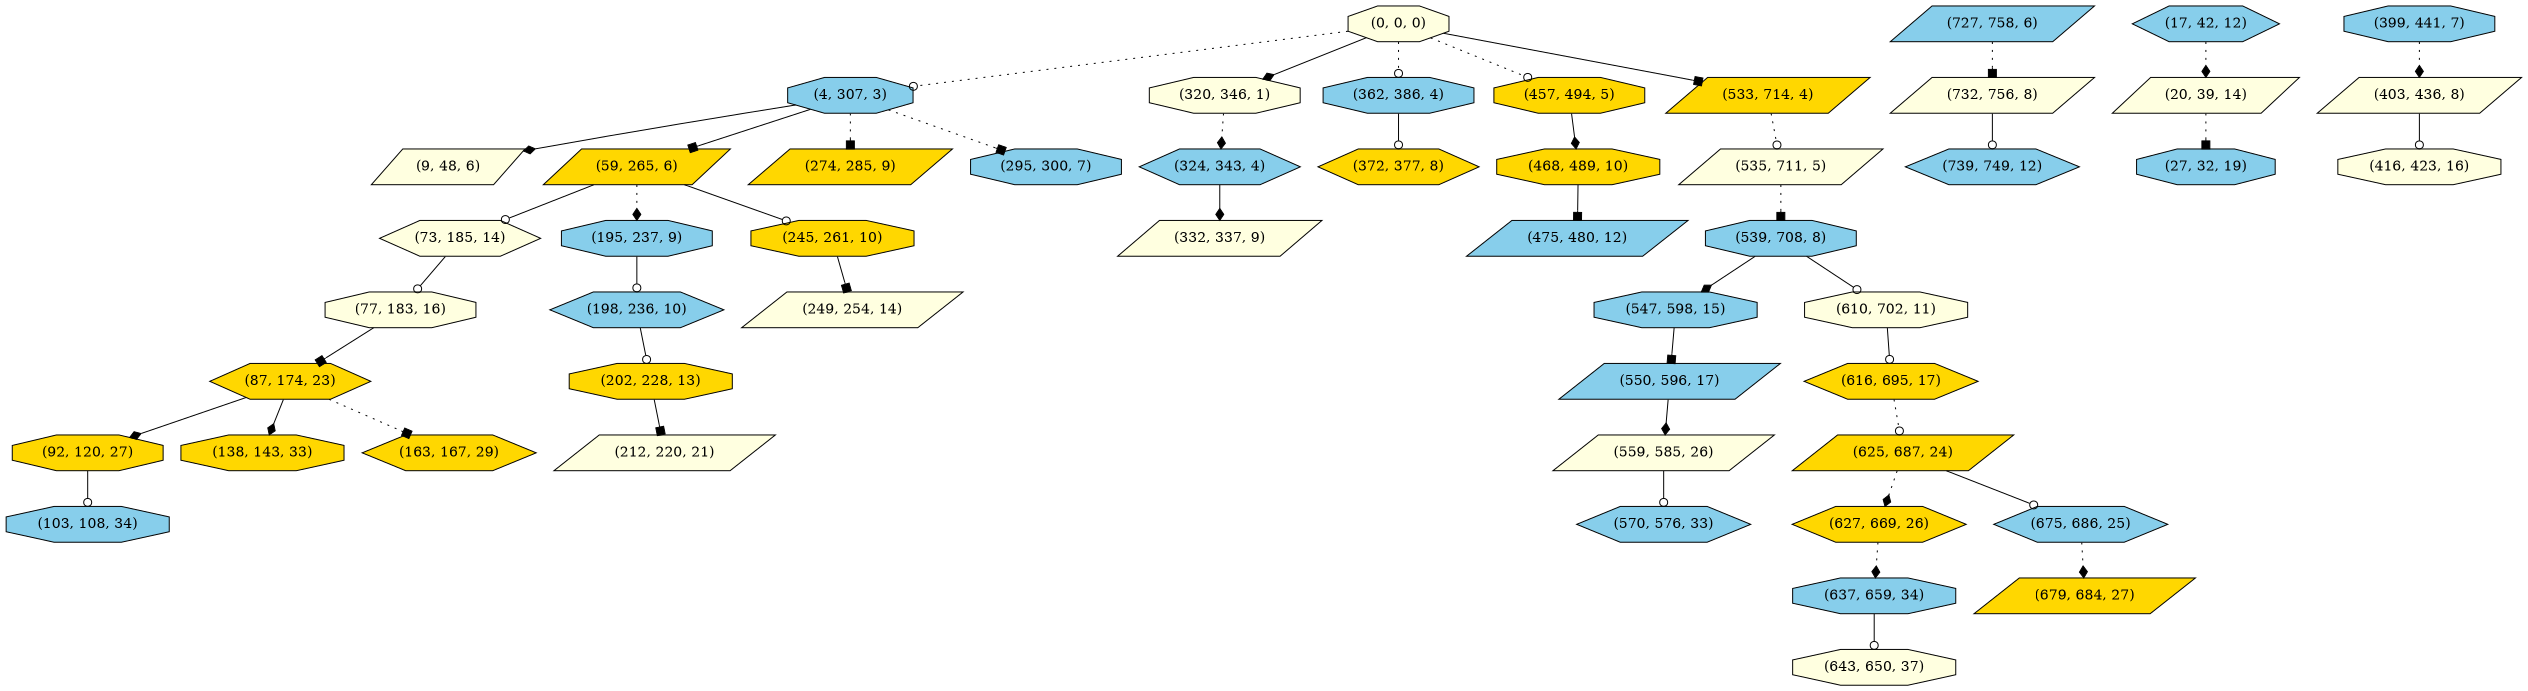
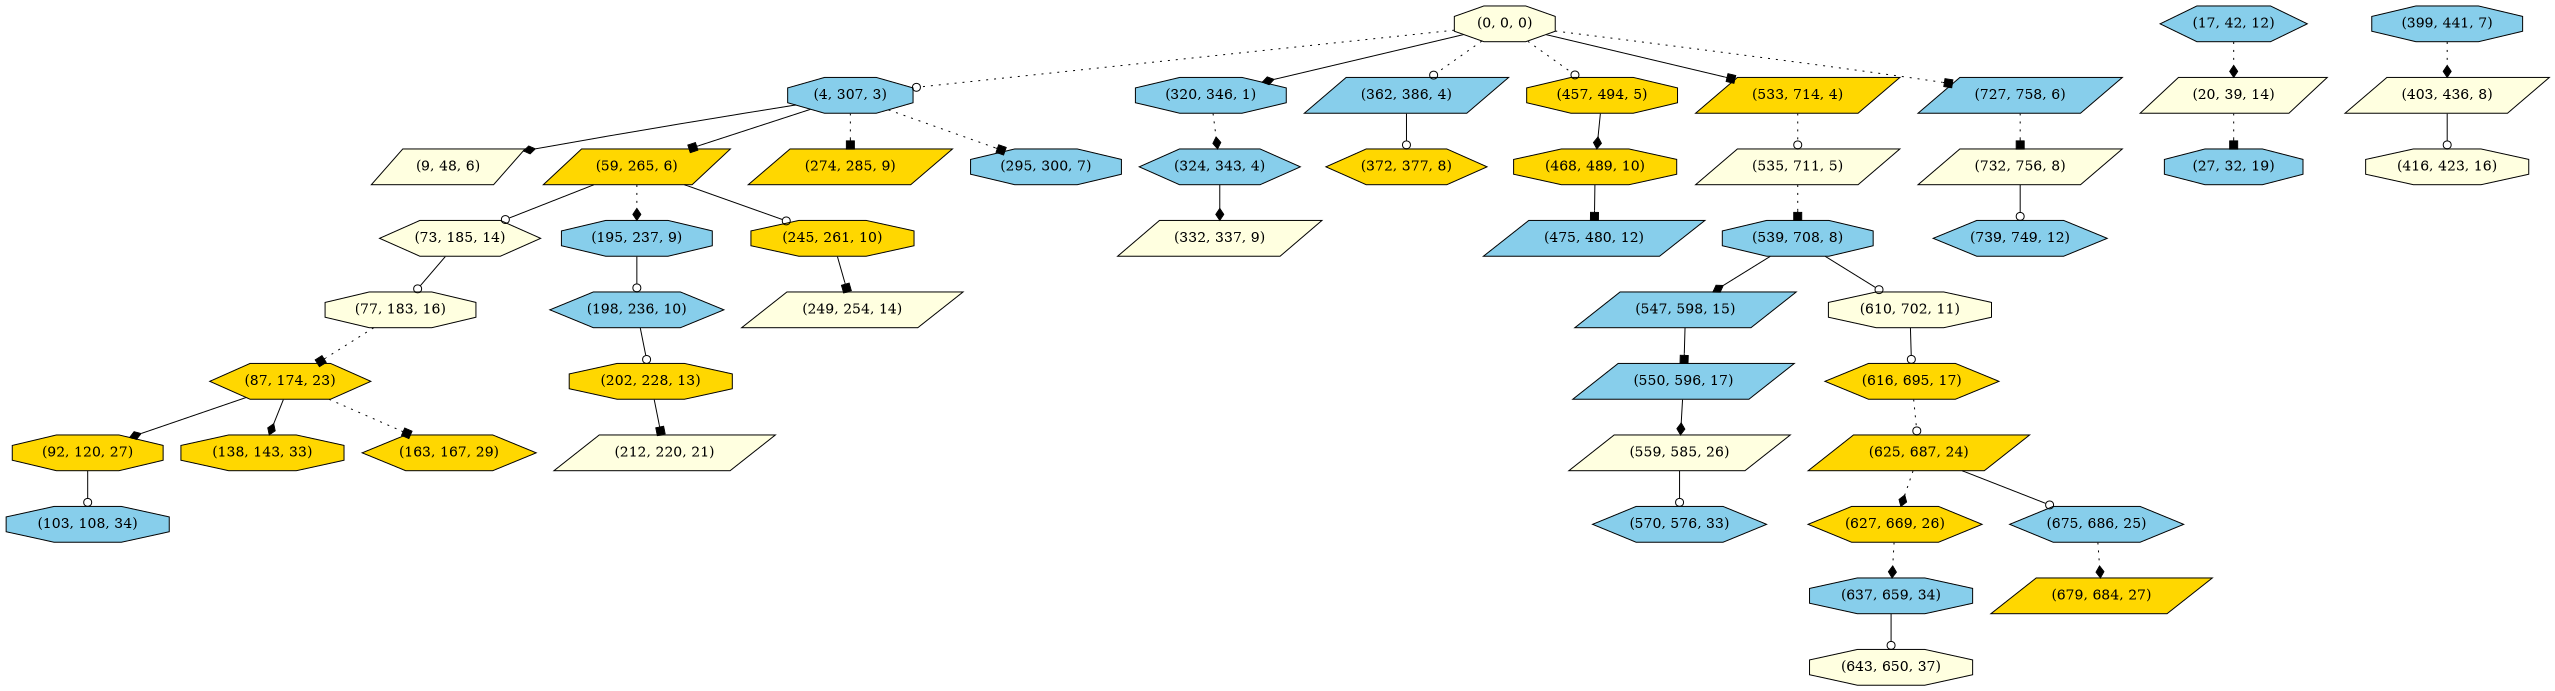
none -> (1749, 56)
(1225, 95) -> (1211, 95)
(1399, 95) -> (1406, 95)
(1676, 310) -> (1686, 310)
(350, 343) -> (350, 343)
